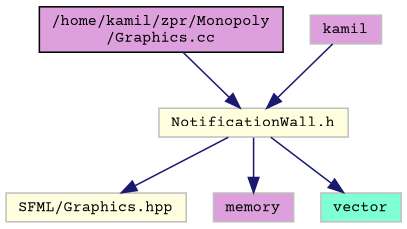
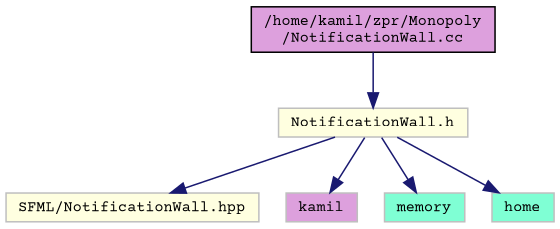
(161, 30) -> (373, 30)
(305, 71) -> (351, 159)
(96, 207) -> (132, 207)
(254, 207) -> (425, 207)
(361, 207) -> (523, 207)
